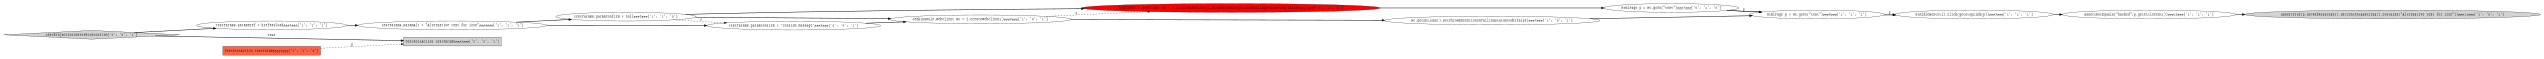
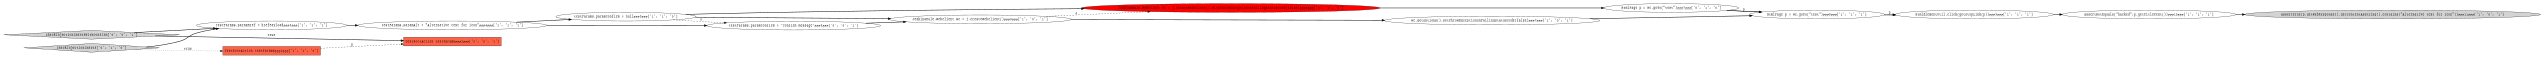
(452, 42) -> (452, 42)
none -> (92, 48)
